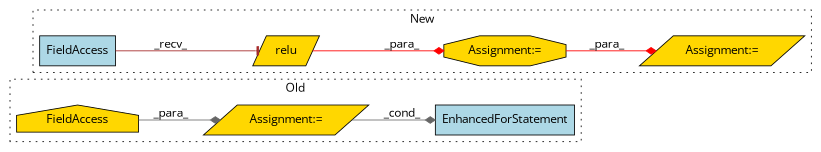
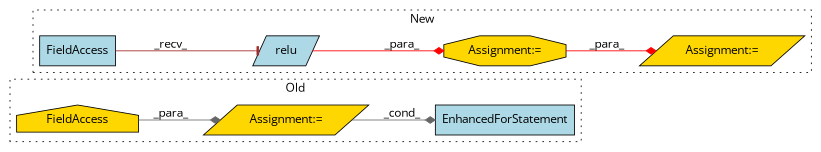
(286, 51) -> (286, 51)
